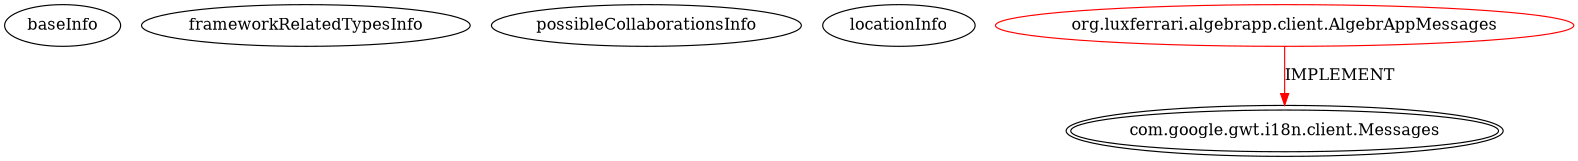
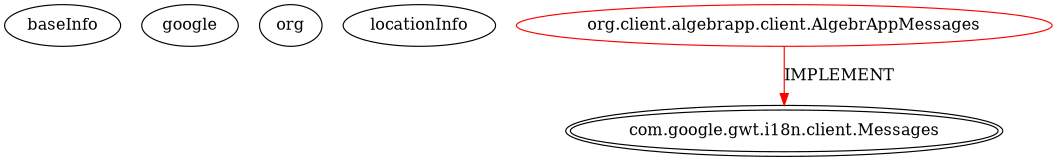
(306, 25) -> (190, 25)
(646, 25) -> (291, 25)
(1285, 25) -> (784, 25)
